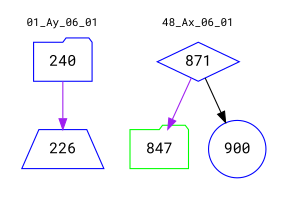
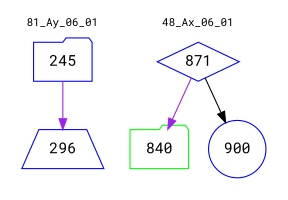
(63, 23) -> (63, 23)
(63, 62) -> (63, 62)
(63, 149) -> (63, 149)
(159, 149) -> (159, 149)
